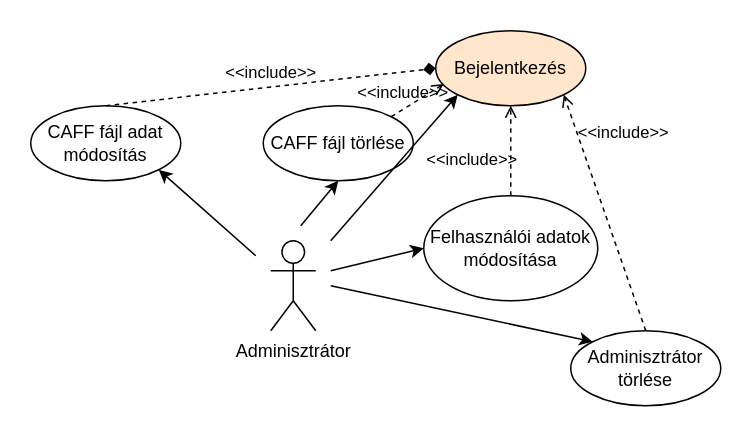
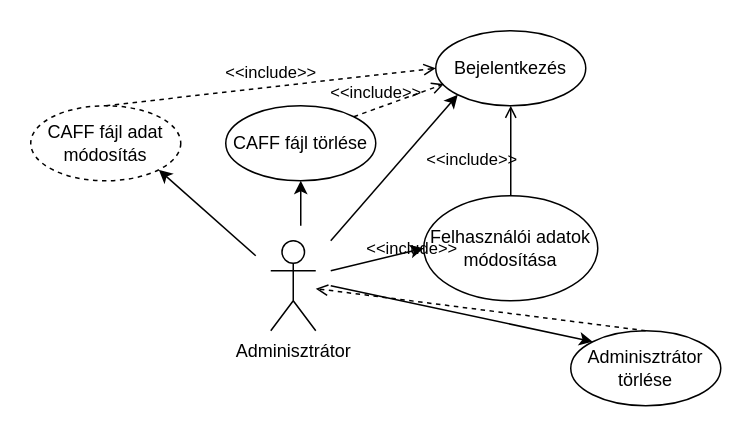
(511, 68) -> (511, 68)
(423, 70) -> (427, 69)
(106, 143) -> (106, 143)
(338, 143) -> (301, 143)
(511, 152) -> (511, 152)
(605, 214) -> (527, 316)
